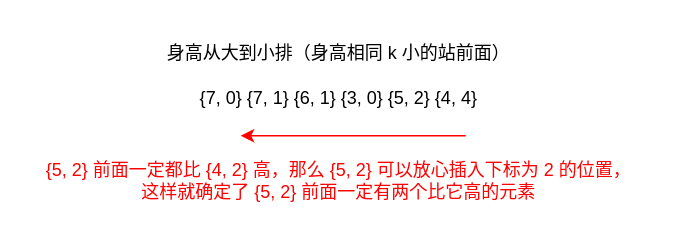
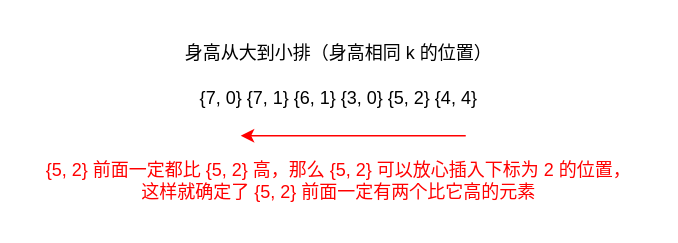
(339, 53) -> (339, 53)
(339, 181) -> (339, 181)
